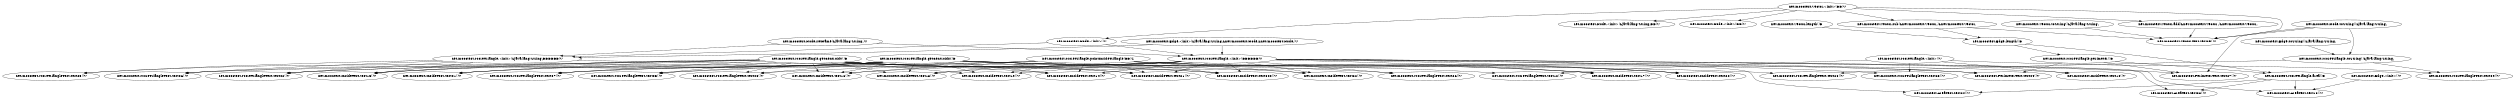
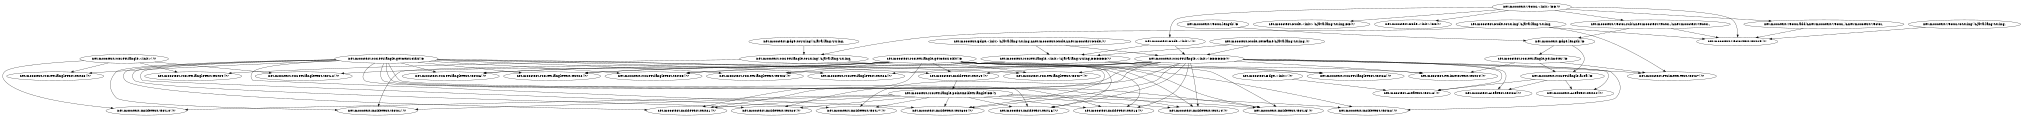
(1040, 67) -> (955, 84)
(51, 76) -> none
